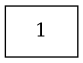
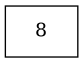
(42, 32) -> (42, 32)
